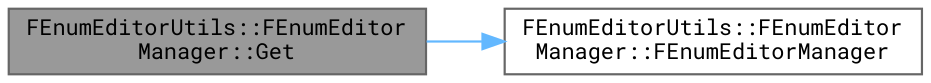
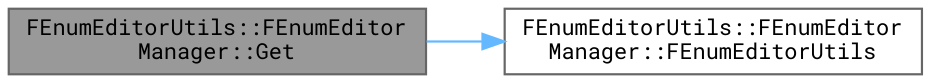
(713, 42) -> (713, 42)
